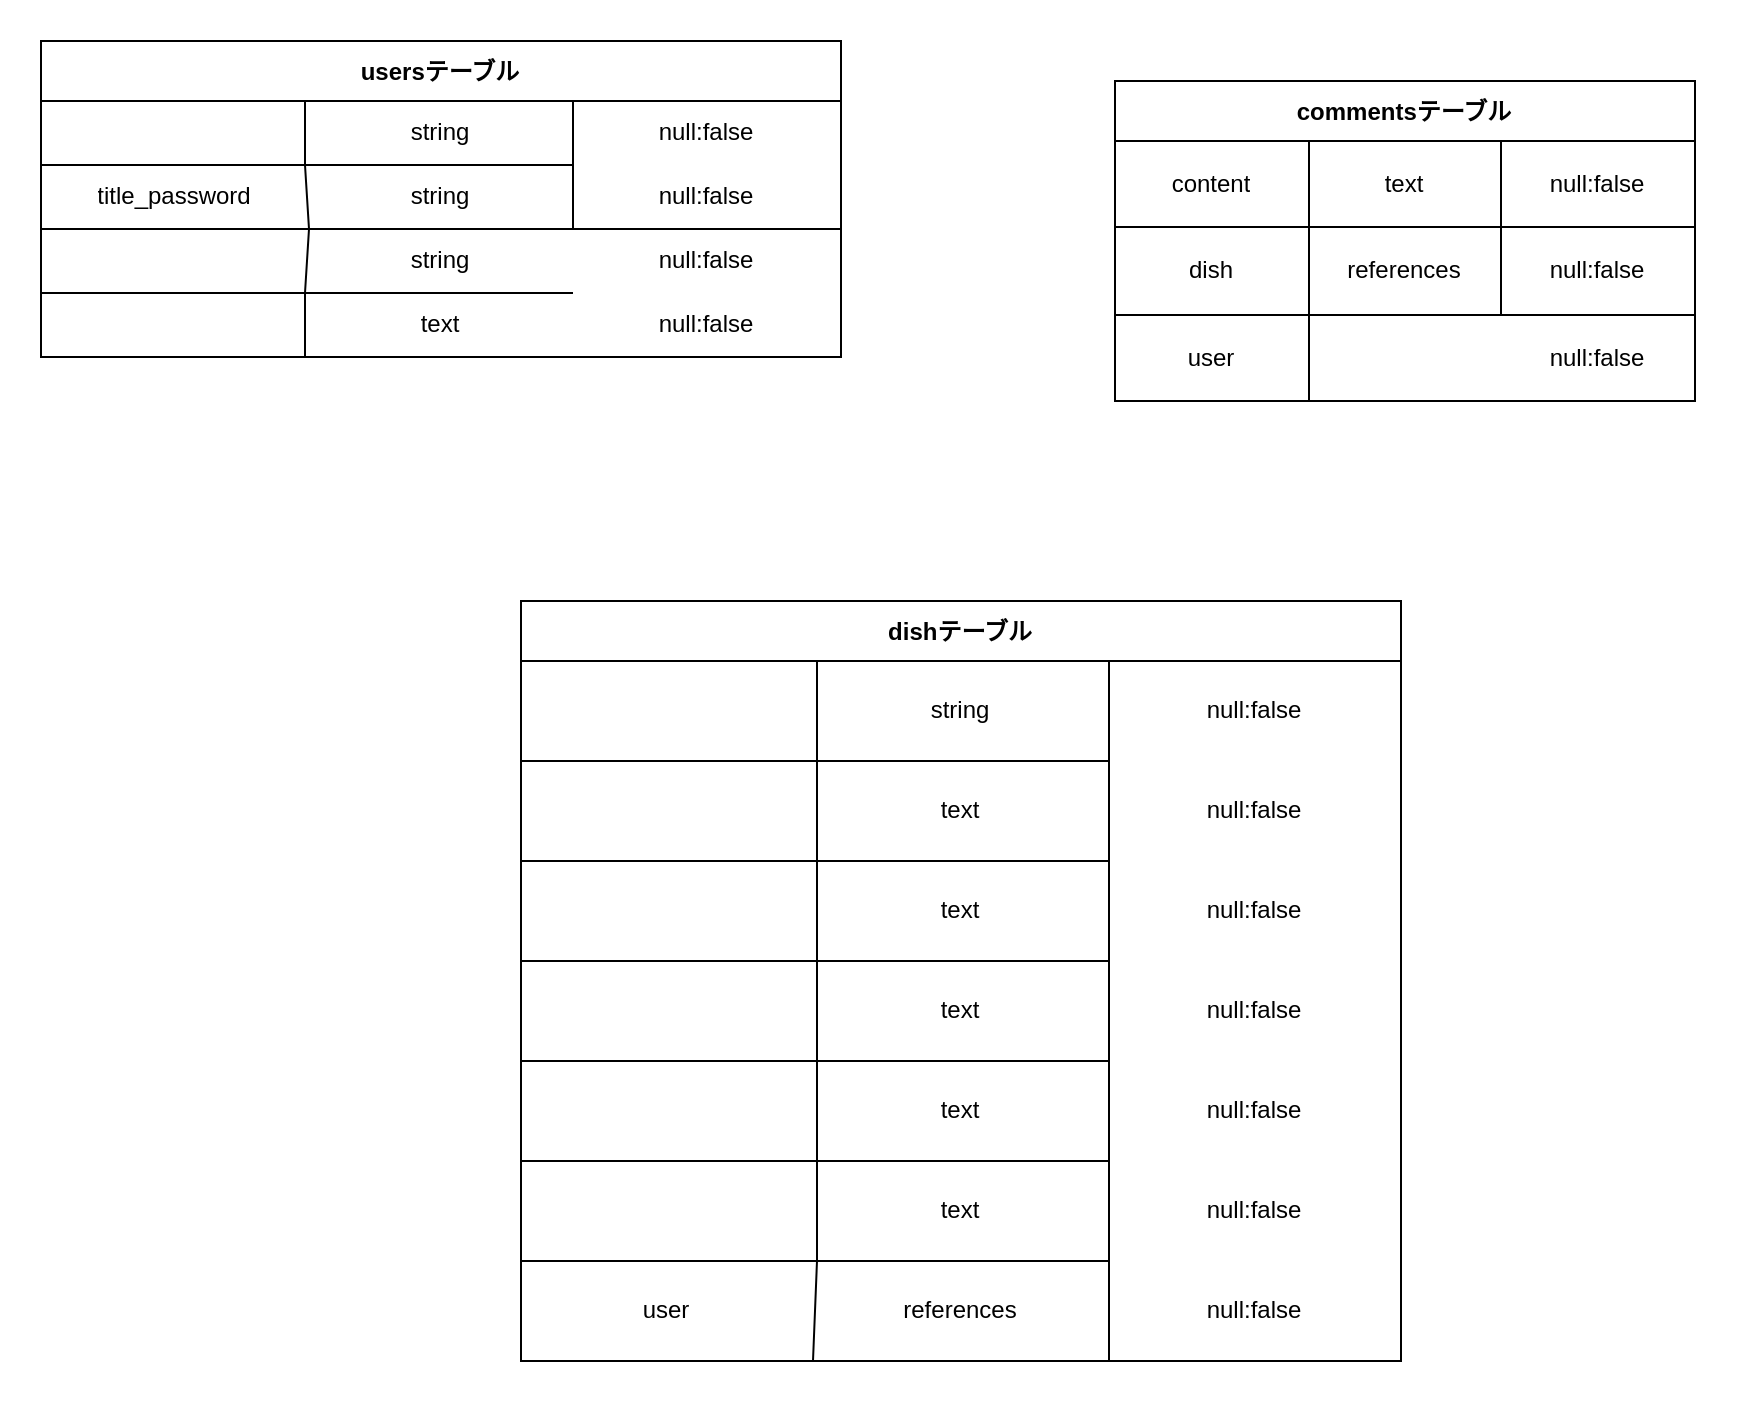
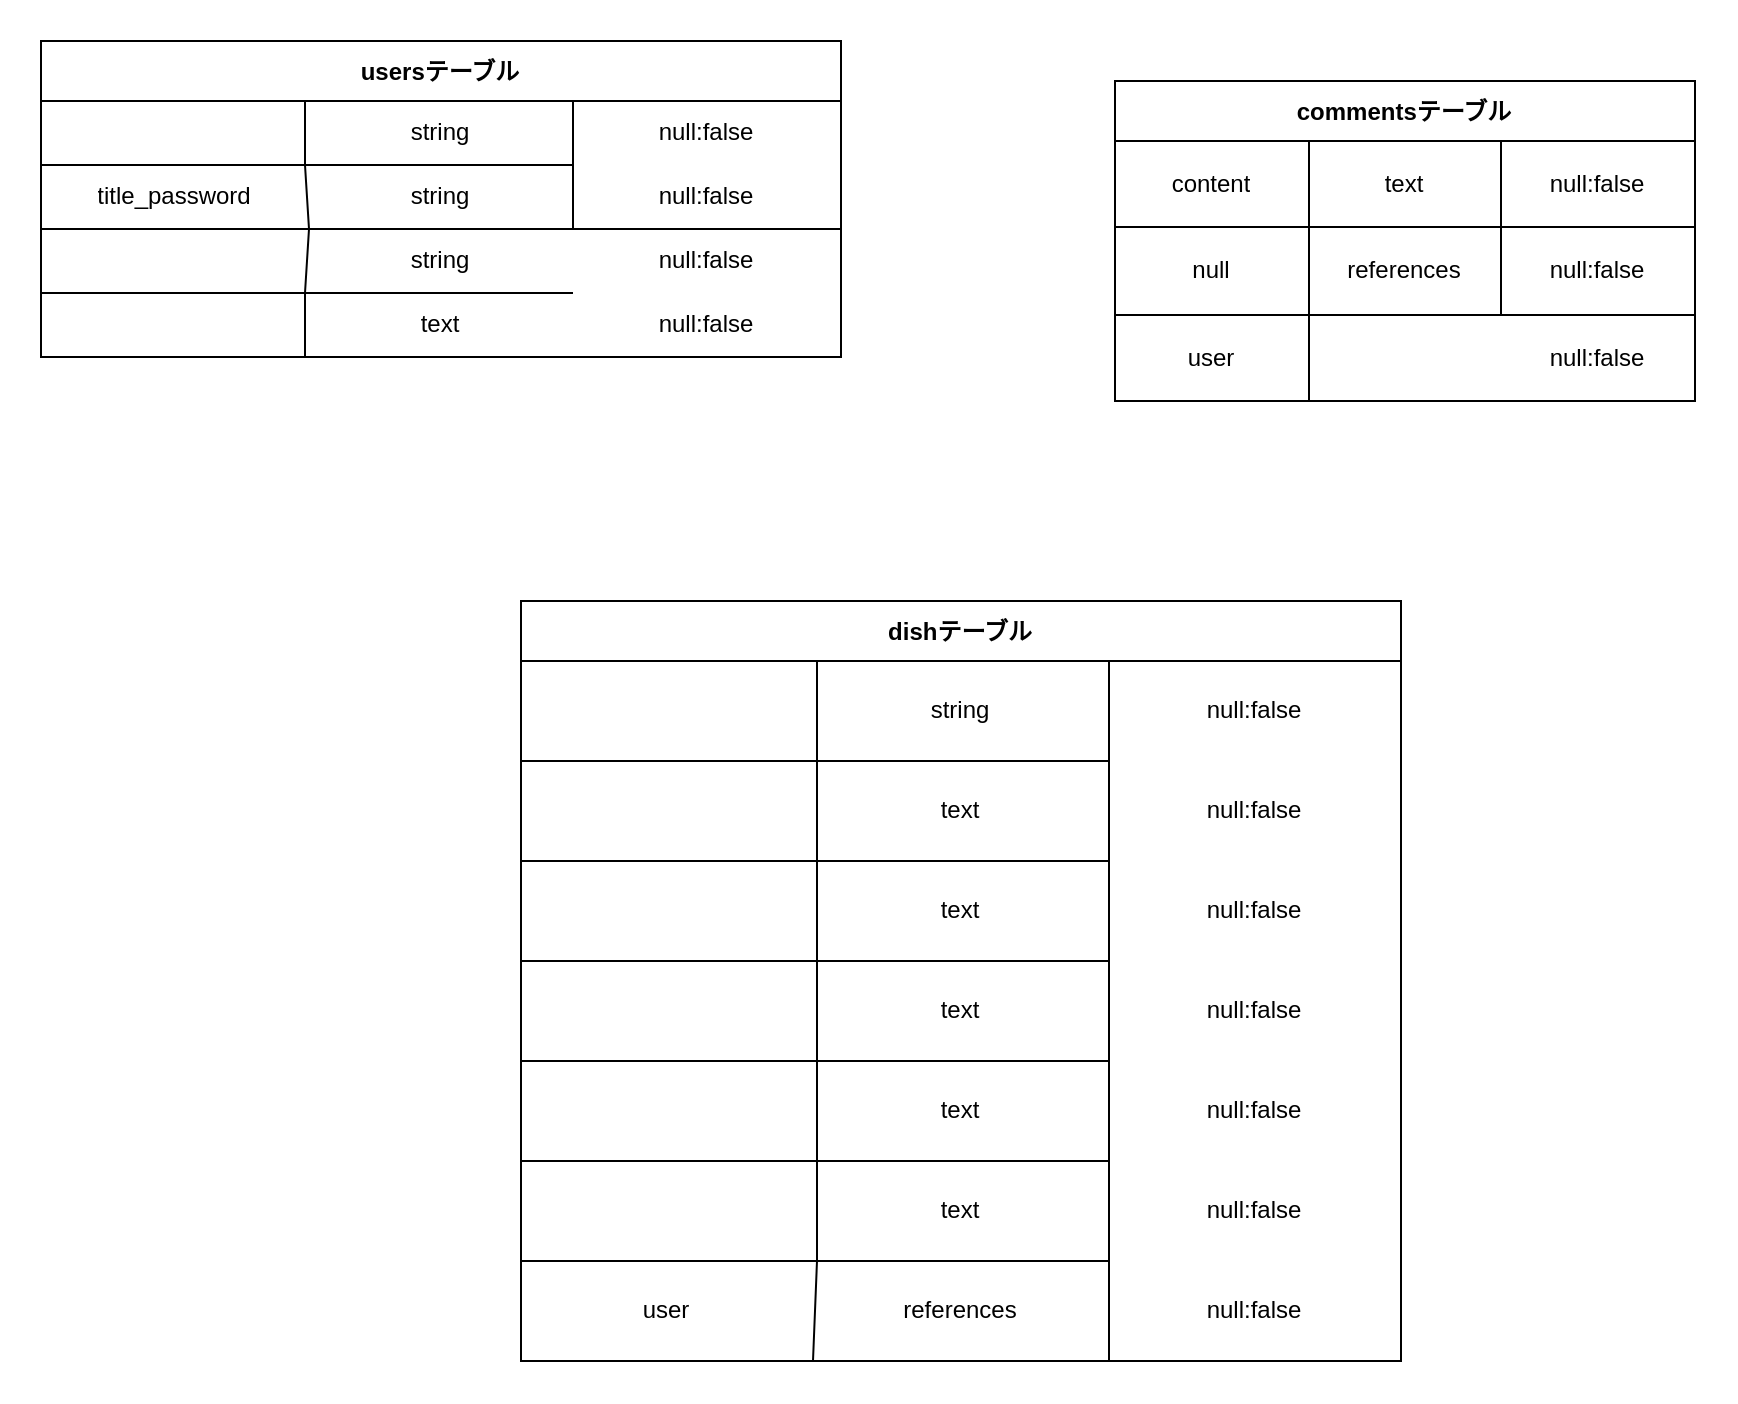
(1212, 271) -> (1212, 271)
